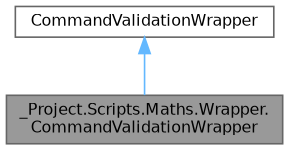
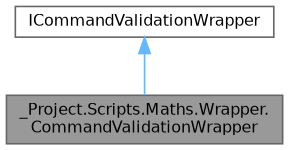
(145, 22) -> (145, 22)
